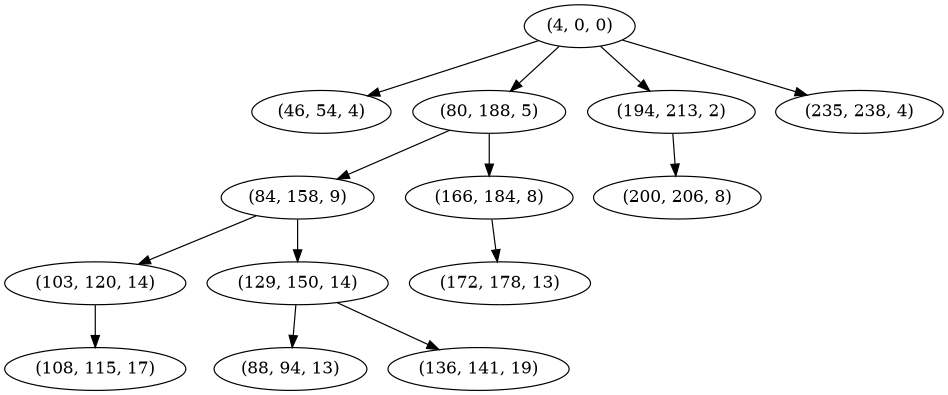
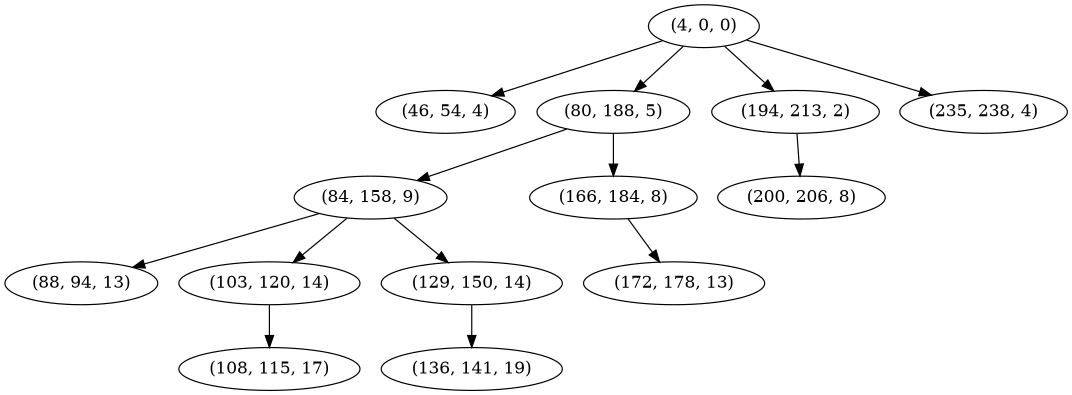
(295, 320) -> (232, 239)
